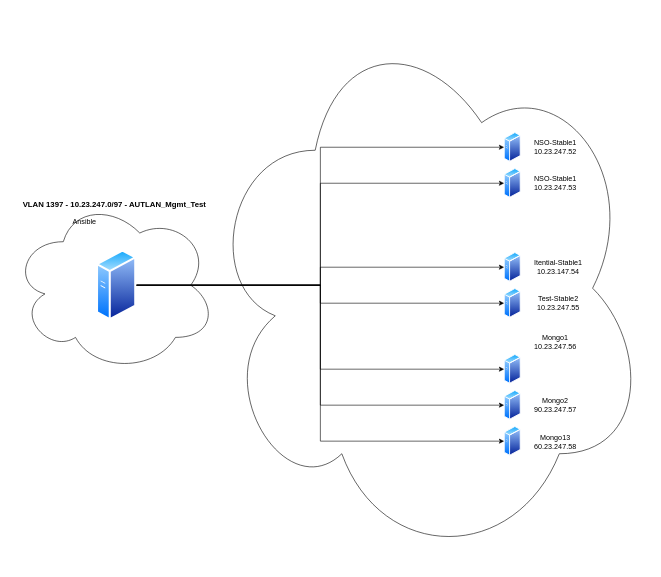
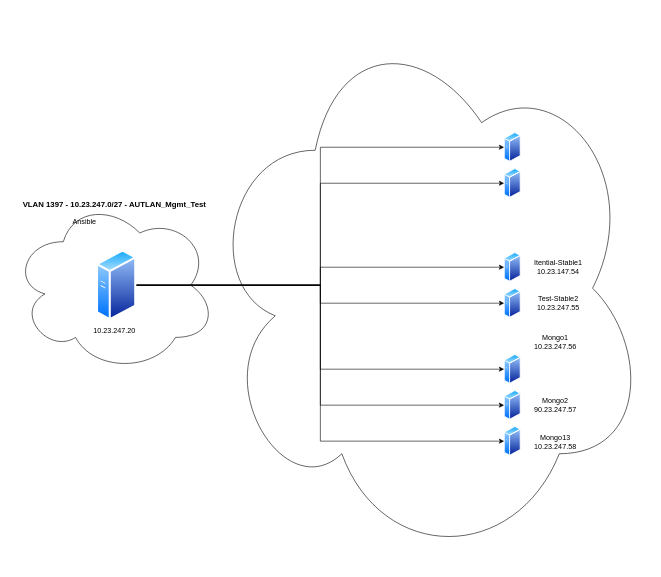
(555, 147) -> none
(555, 183) -> none
(115, 204) -> (115, 204)
none -> (114, 331)
(556, 443) -> (556, 443)
